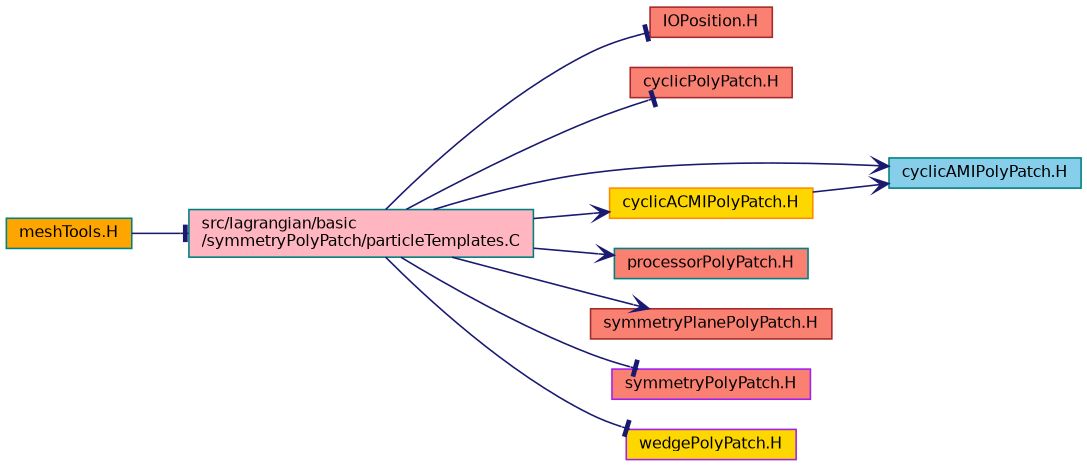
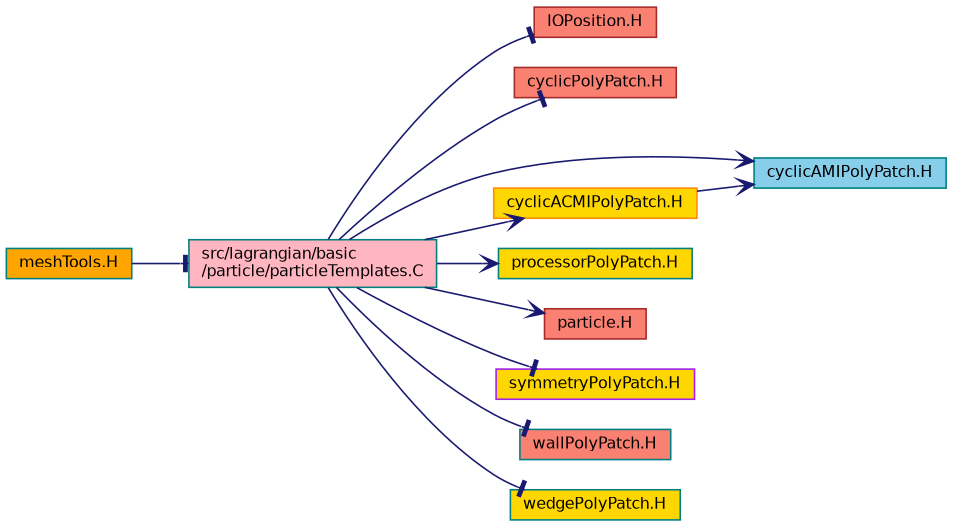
(361, 233) -> (313, 264)
(711, 264) -> (595, 264)
(711, 324) -> (595, 324)
(711, 384) -> (595, 384)
none -> (595, 444)
(711, 444) -> (595, 505)
